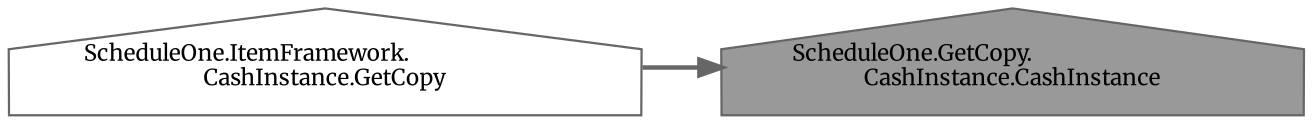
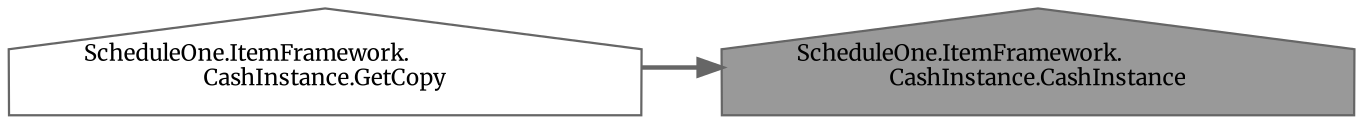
(1013, 67) -> (1038, 67)
